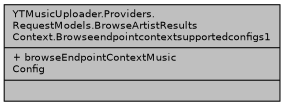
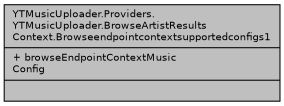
(105, 26) -> (110, 26)
